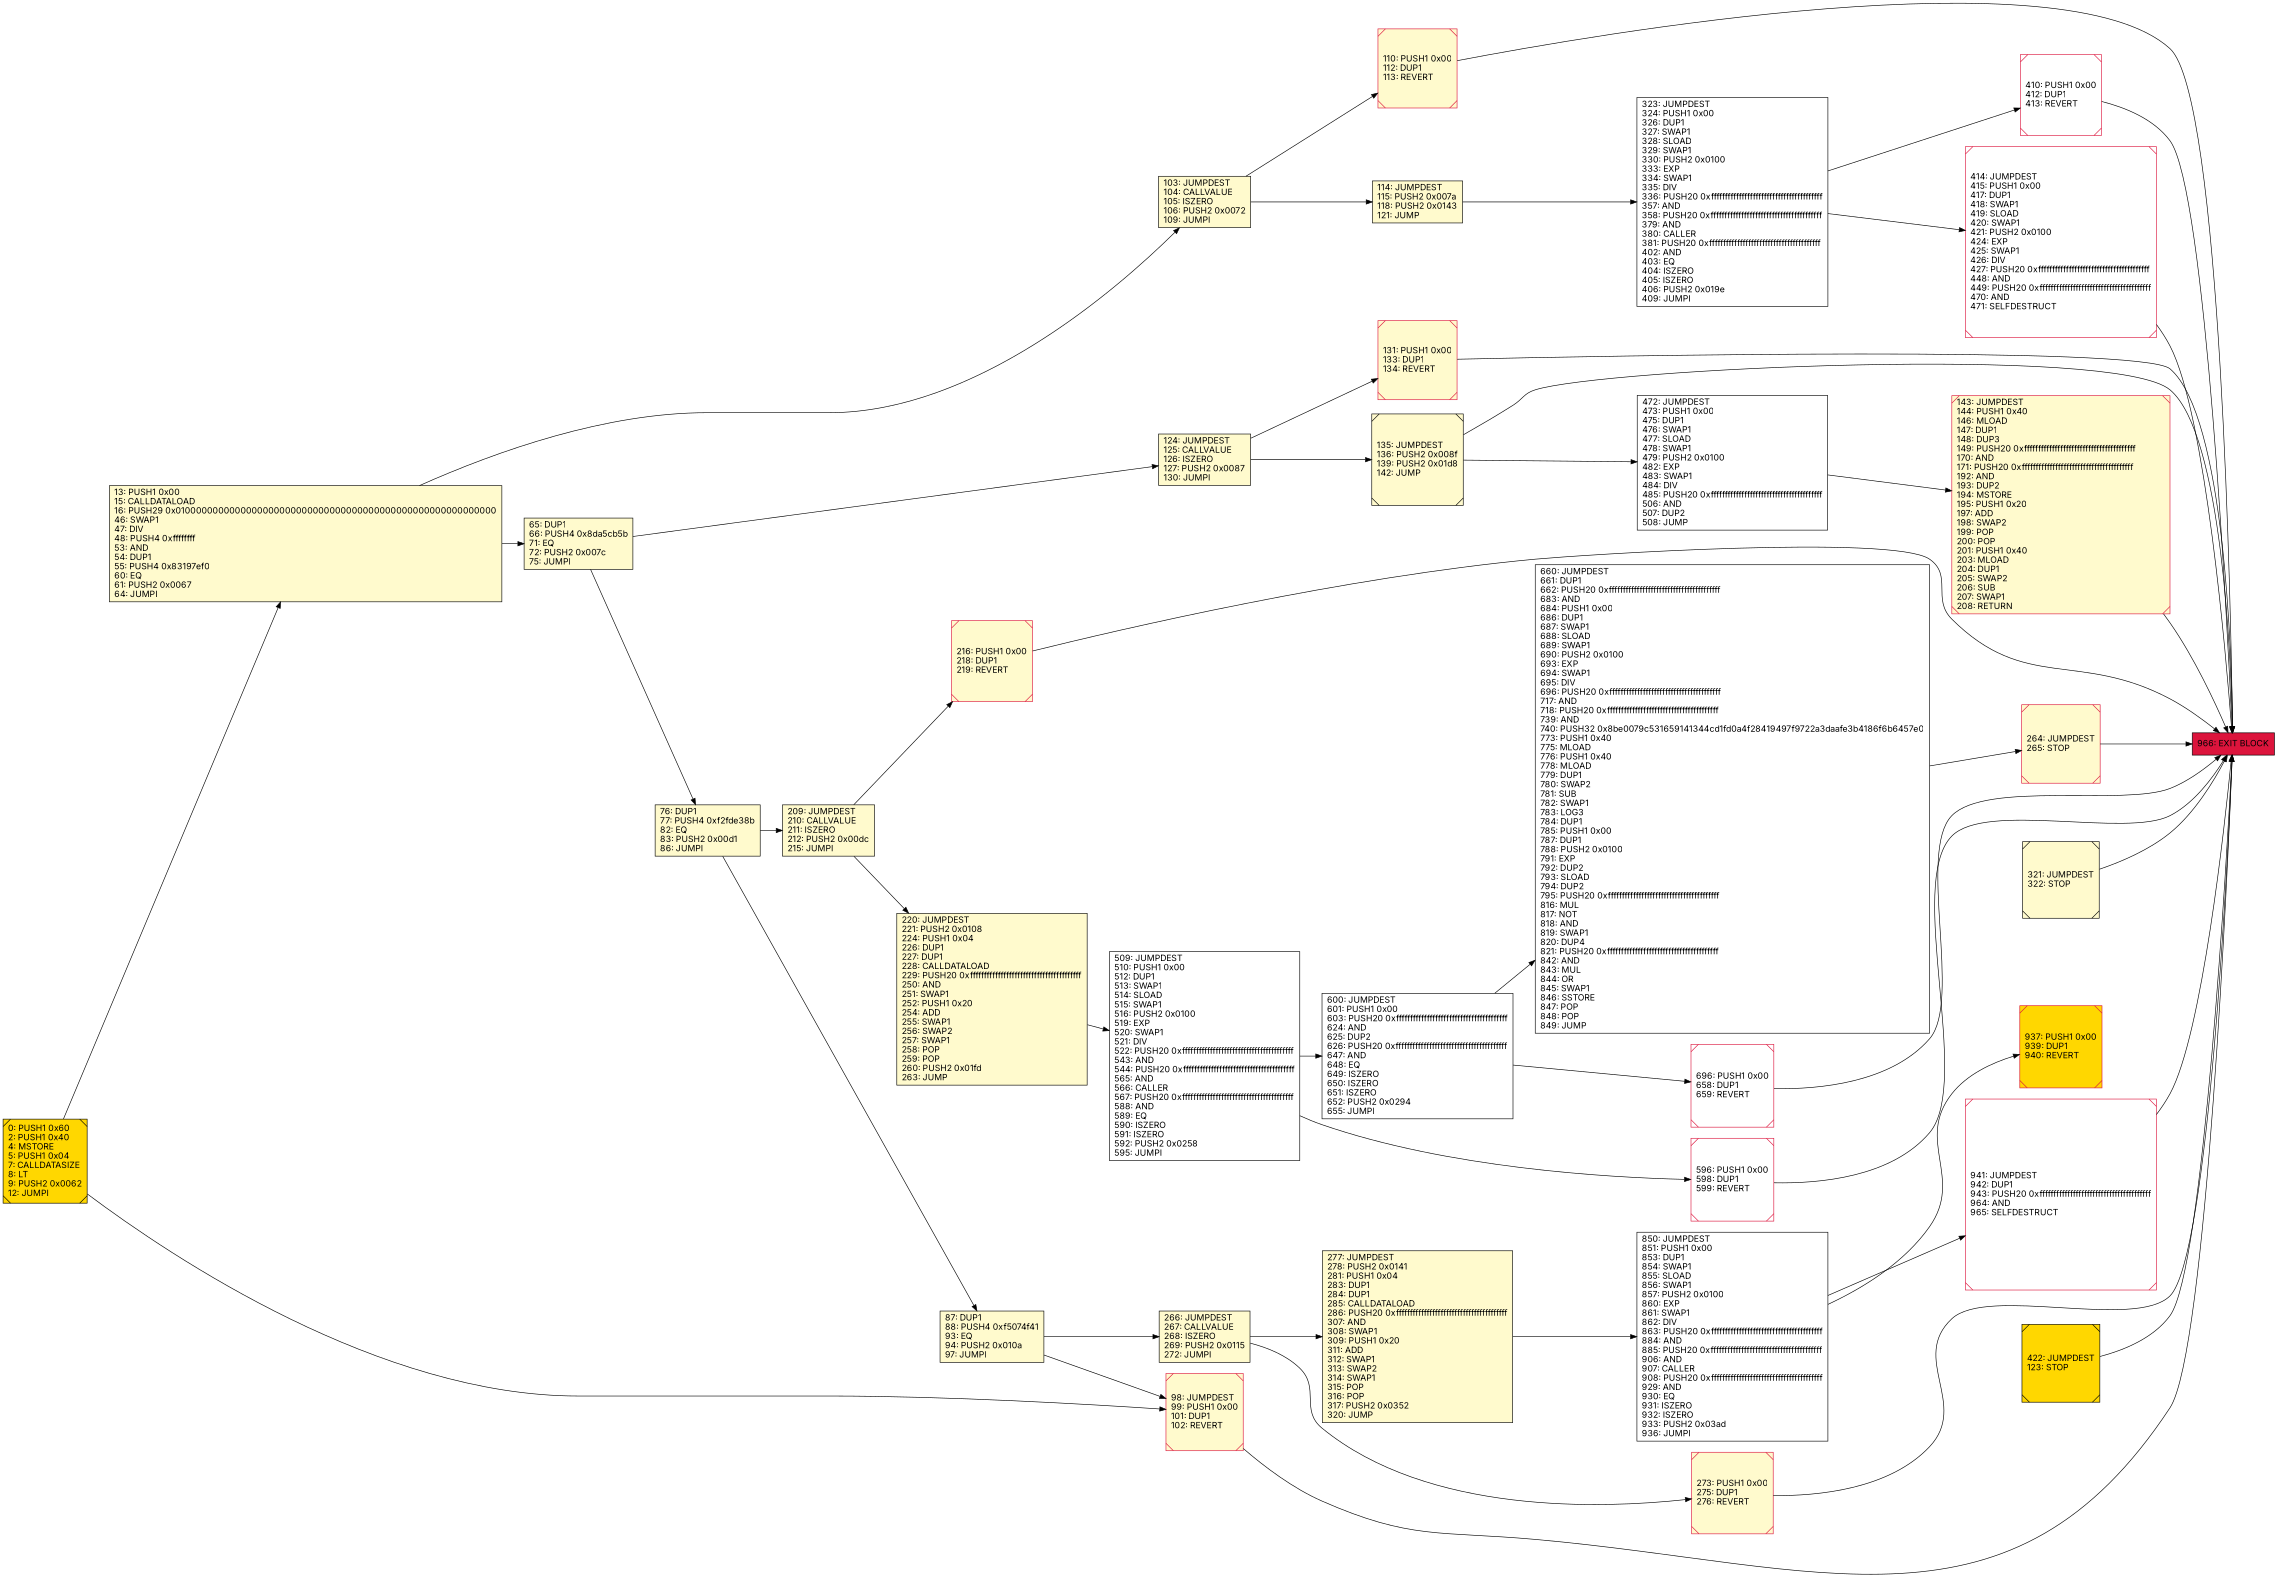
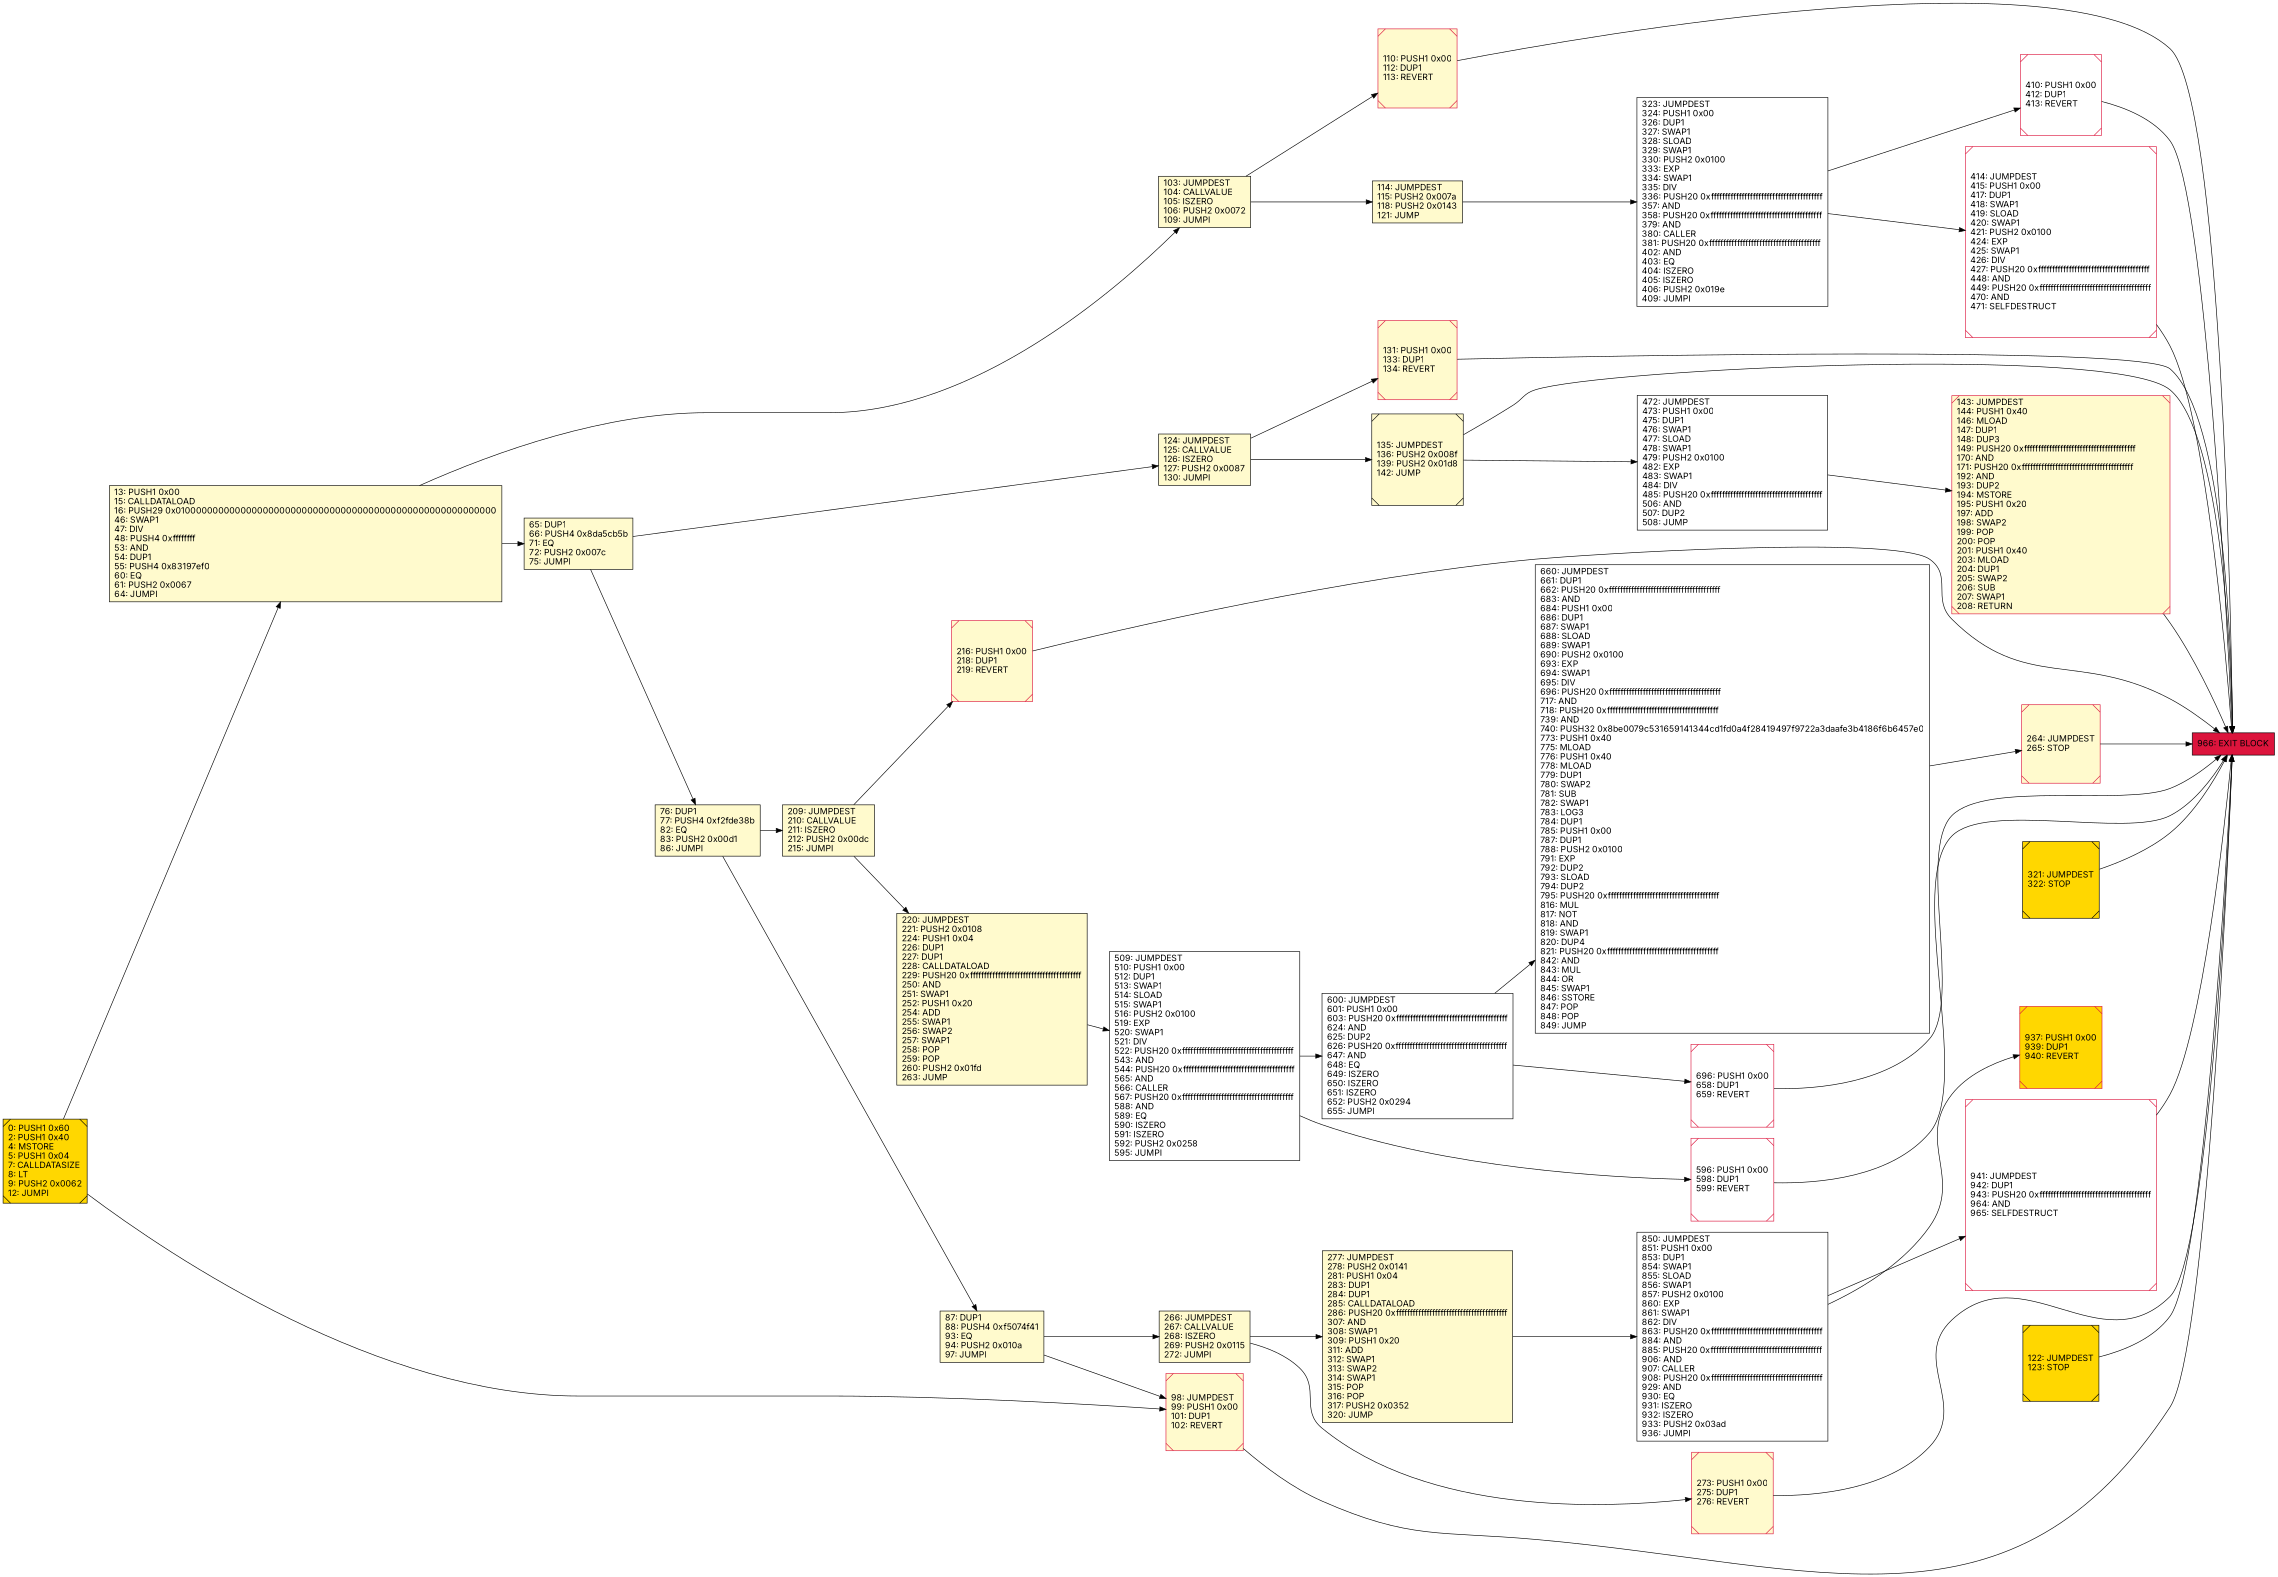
(2061, 880) -> (2061, 880)
(2061, 1363) -> (2061, 1363)
